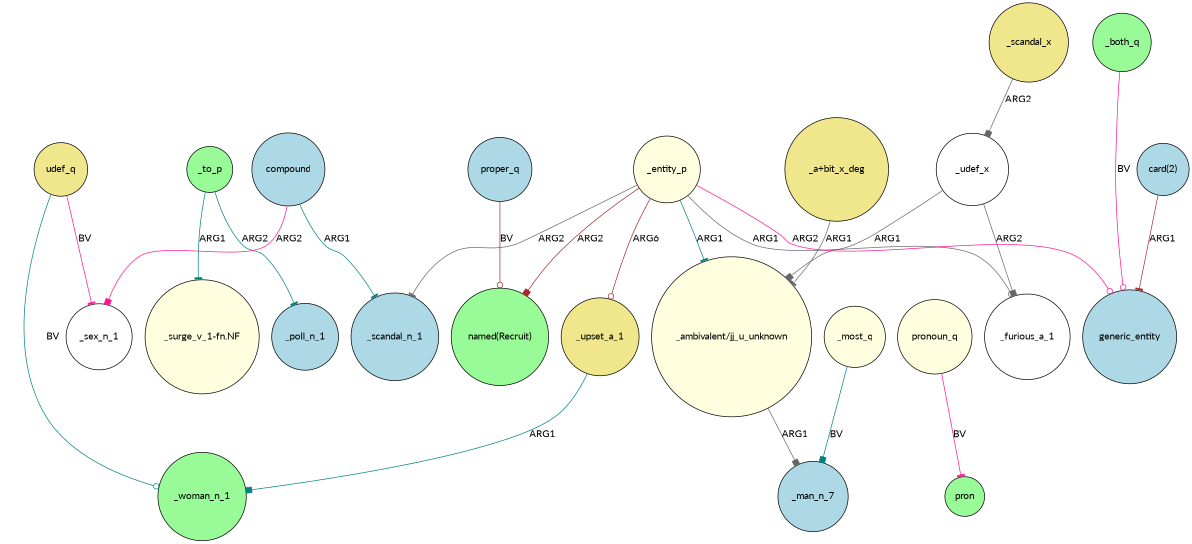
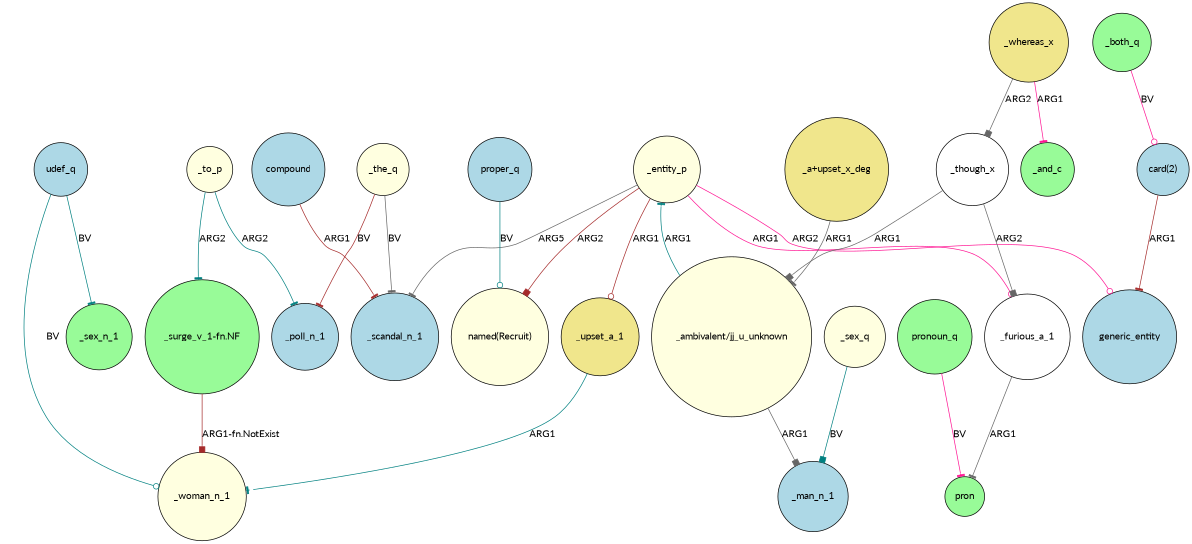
(1029, 42) -> (1029, 42)
(61, 169) -> (61, 169)
(210, 169) -> (210, 169)
none -> (383, 169)
(837, 169) -> (837, 169)
(972, 169) -> (972, 169)
none -> (1048, 169)
(1116, 178) -> (1142, 105)
(692, 229) -> (664, 243)
(213, 239) -> (213, 239)
(551, 239) -> (551, 239)
(646, 239) -> (646, 239)
(500, 242) -> (500, 242)
(79, 248) -> (79, 248)
(795, 250) -> (795, 250)
(205, 251) -> none
(334, 251) -> (334, 251)
(99, 337) -> (99, 337)
(202, 337) -> (202, 337)
(500, 337) -> (500, 337)
(855, 337) -> (855, 337)
(935, 337) -> (935, 337)
none -> (202, 420)
none -> (992, 426)
(434, 459) -> (434, 459)
(202, 497) -> (202, 497)
(813, 497) -> (813, 497)
